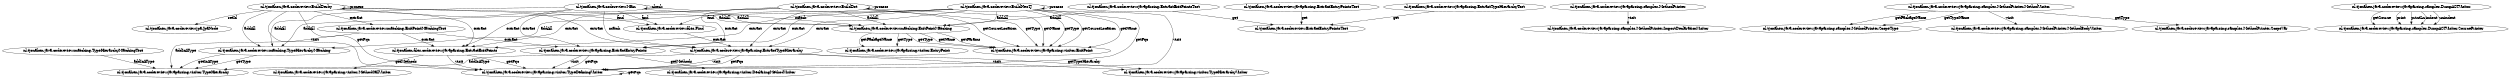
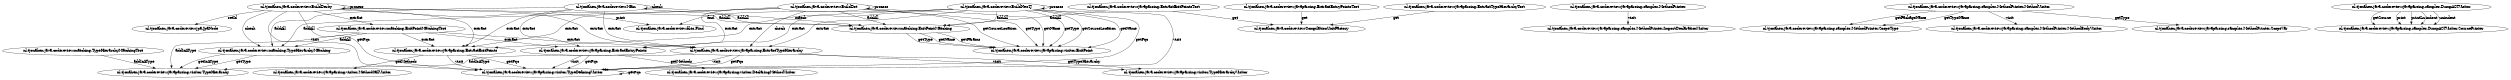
(620, 18) -> (620, 18)
(636, 18) -> none
(656, 18) -> (332, 39)
(250, 29) -> (250, 29)
(614, 29) -> (614, 29)
(780, 29) -> (780, 29)
(1301, 29) -> (1301, 29)
(706, 39) -> (571, 42)
(445, 51) -> (445, 51)
(897, 51) -> none
